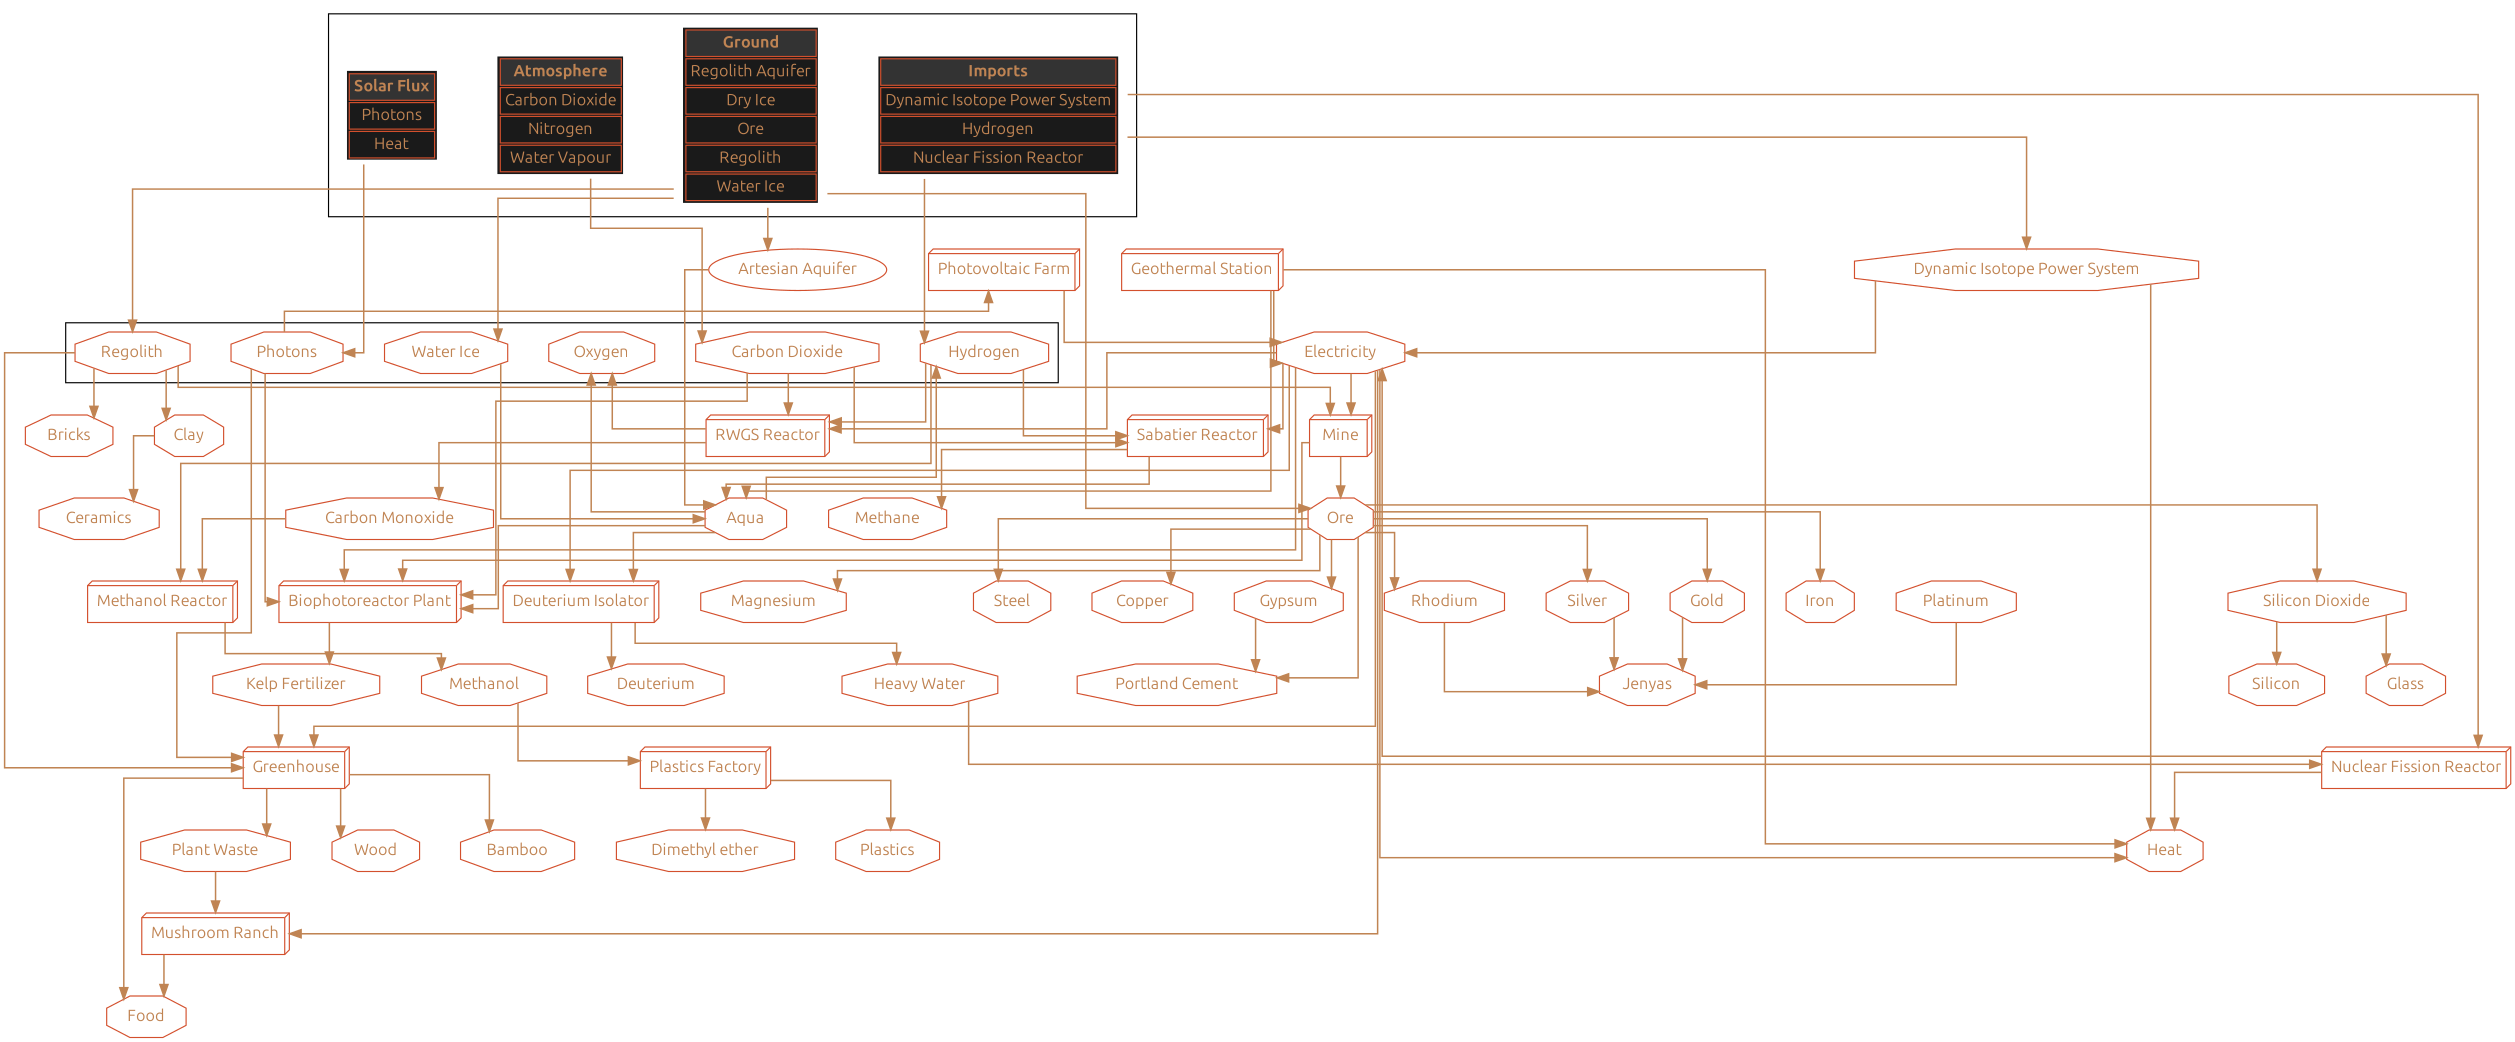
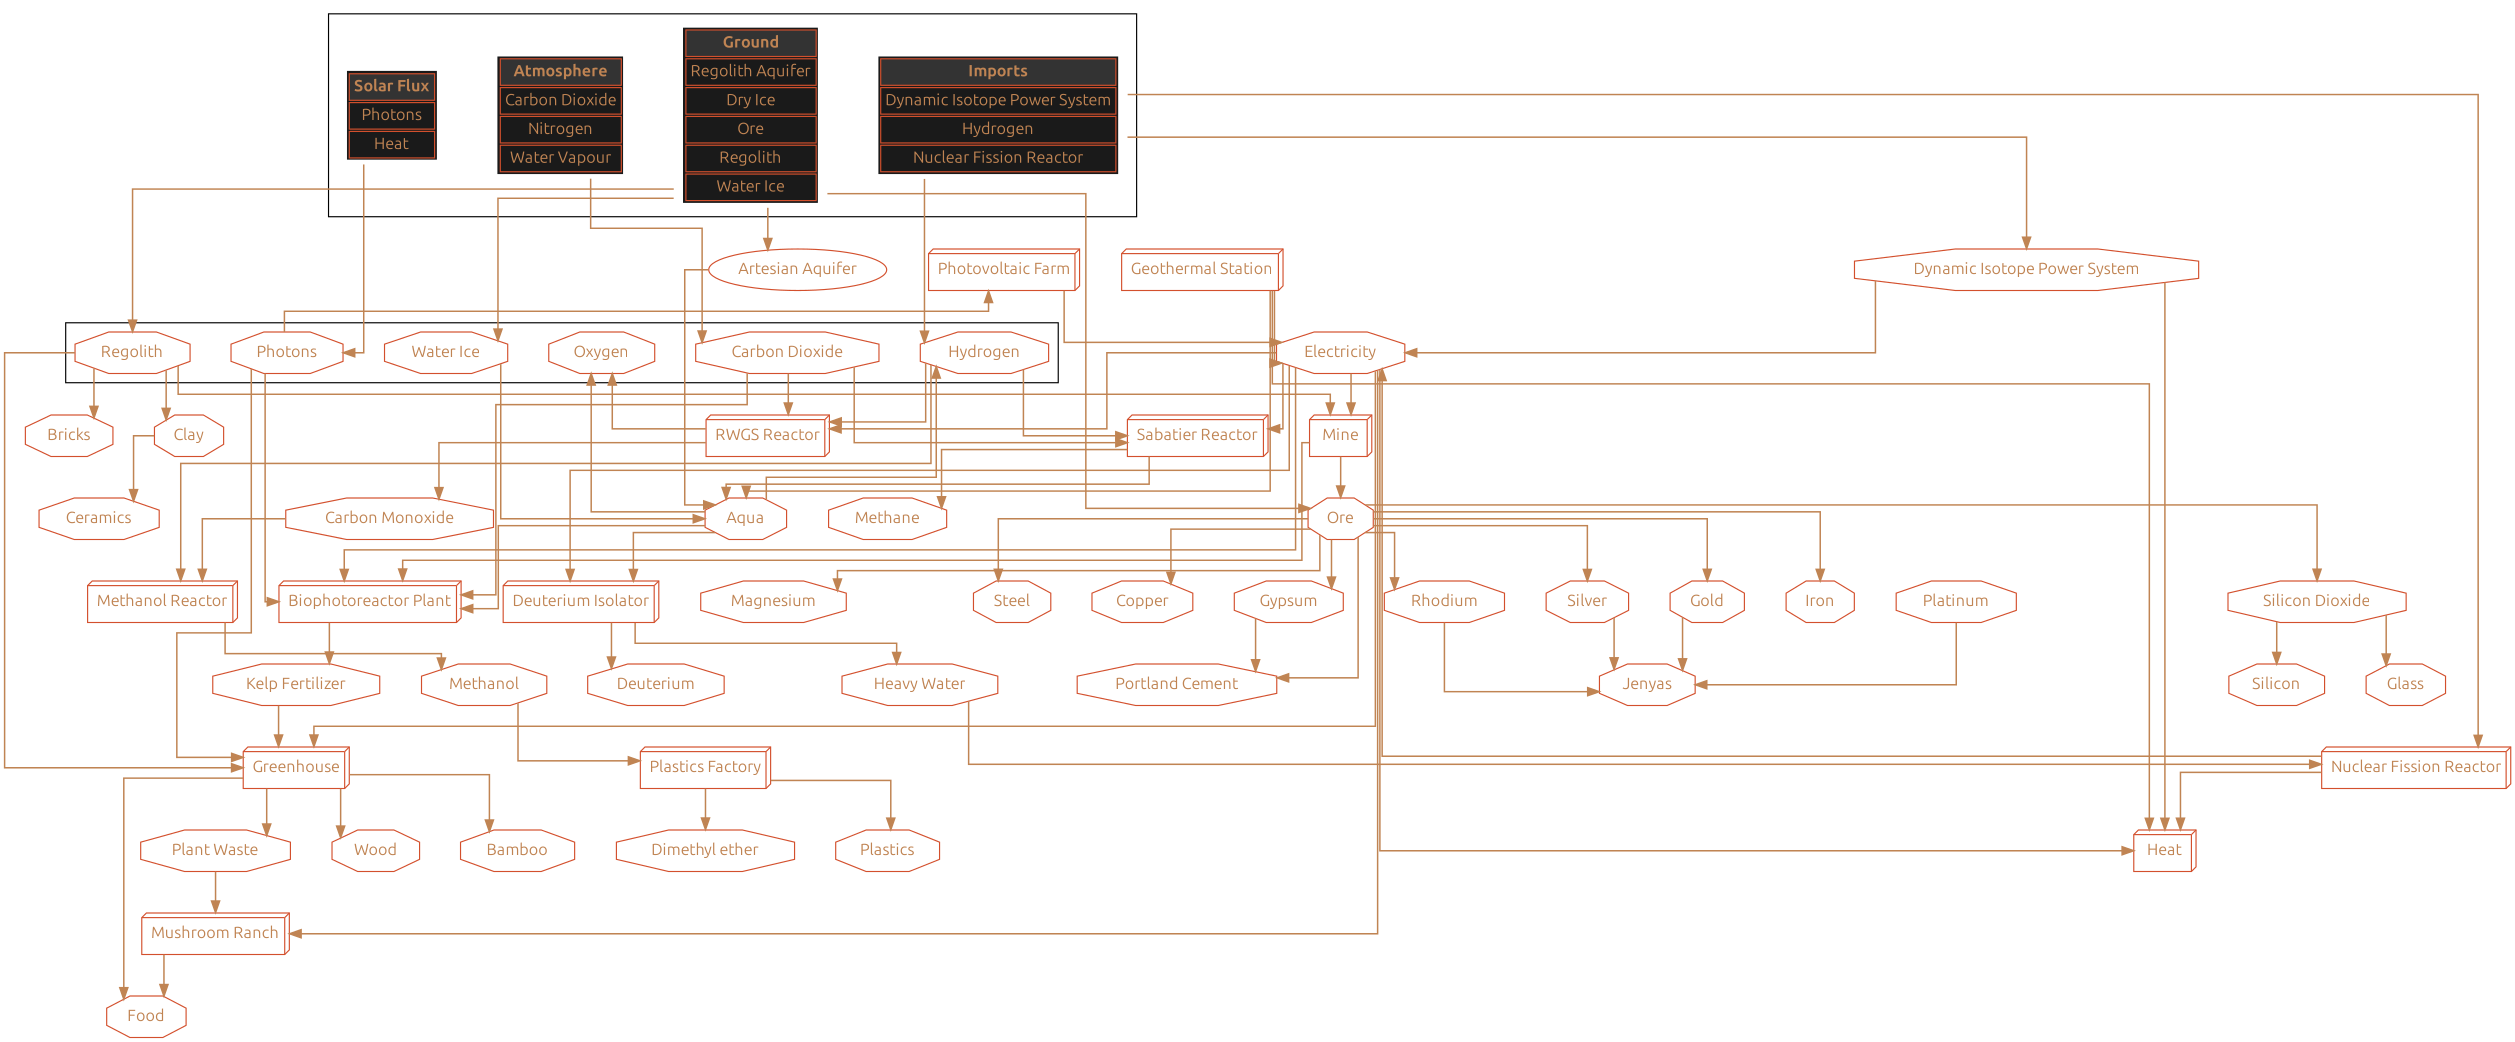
(2165, 851) -> (2165, 851)
